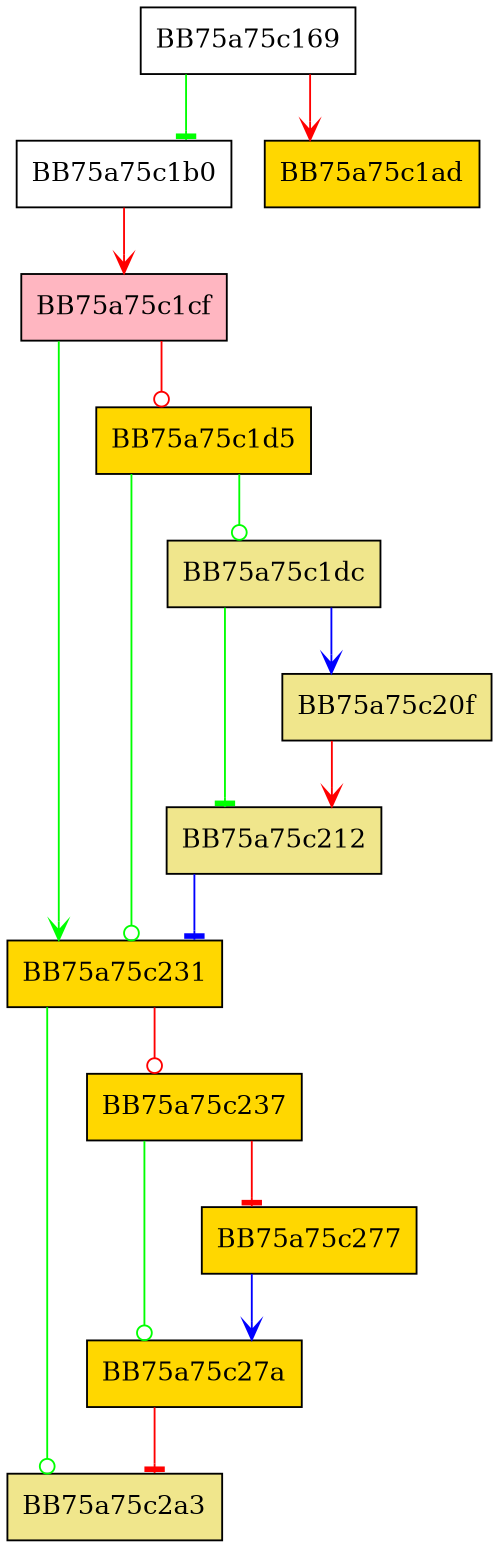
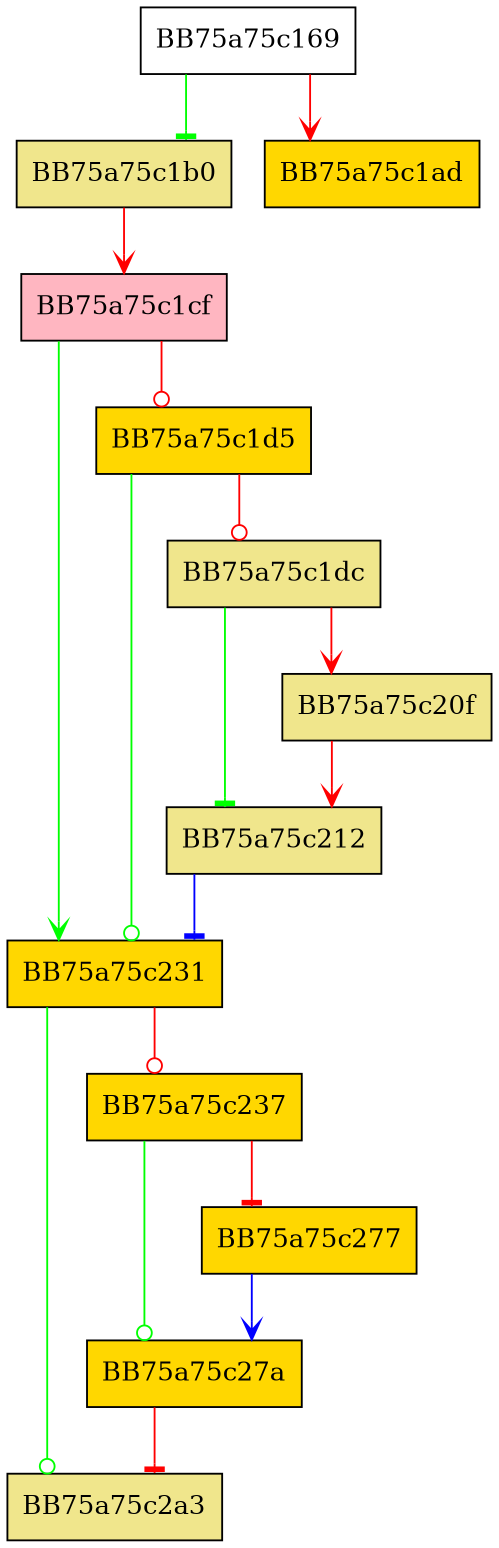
(124, 174) -> (124, 174)
(239, 500) -> (239, 500)
(331, 631) -> (331, 631)
